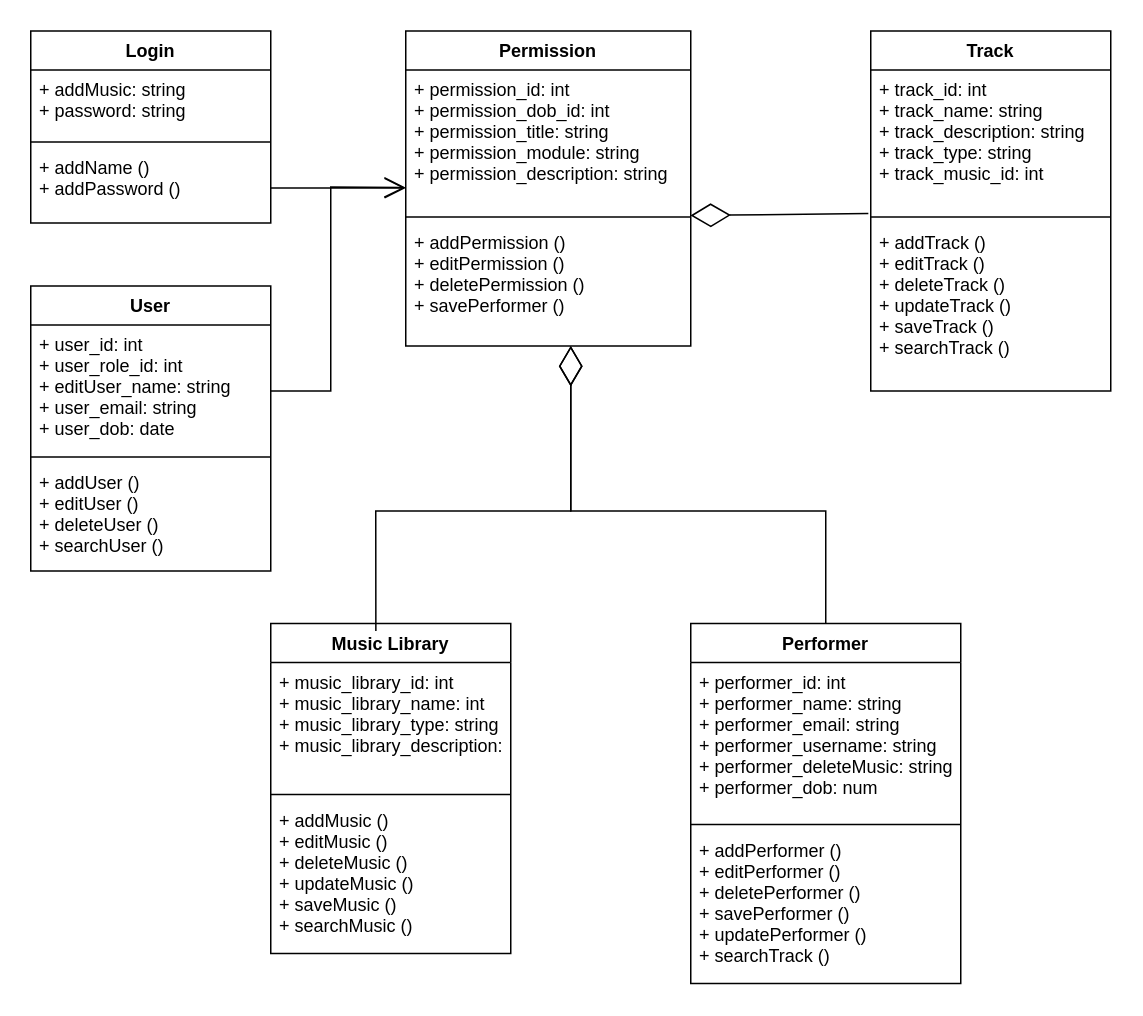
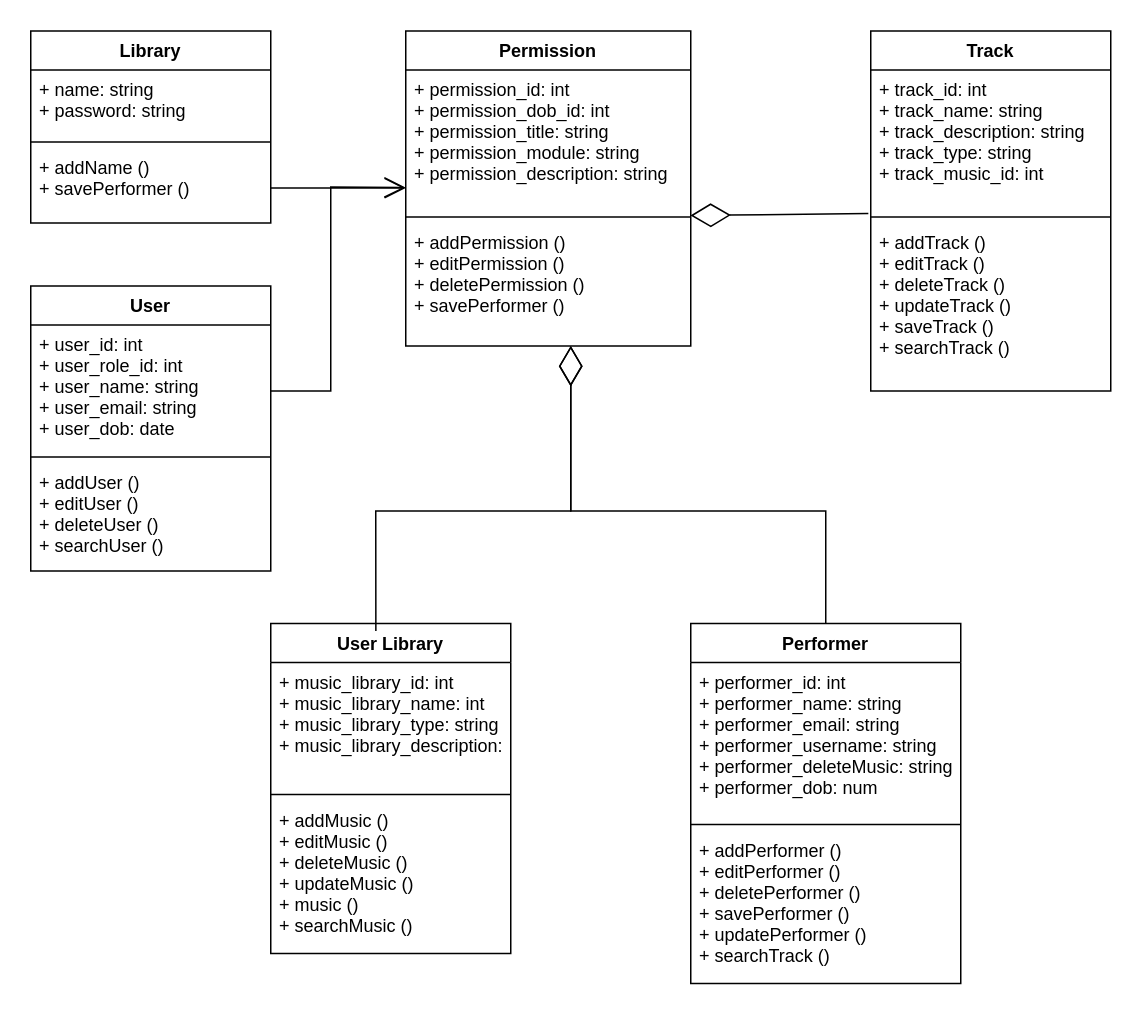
(150, 51) -> (150, 51)
(118, 90) -> (100, 90)
(95, 168) -> (95, 168)
(98, 345) -> (98, 345)
(390, 644) -> (390, 644)
(338, 821) -> (338, 821)
